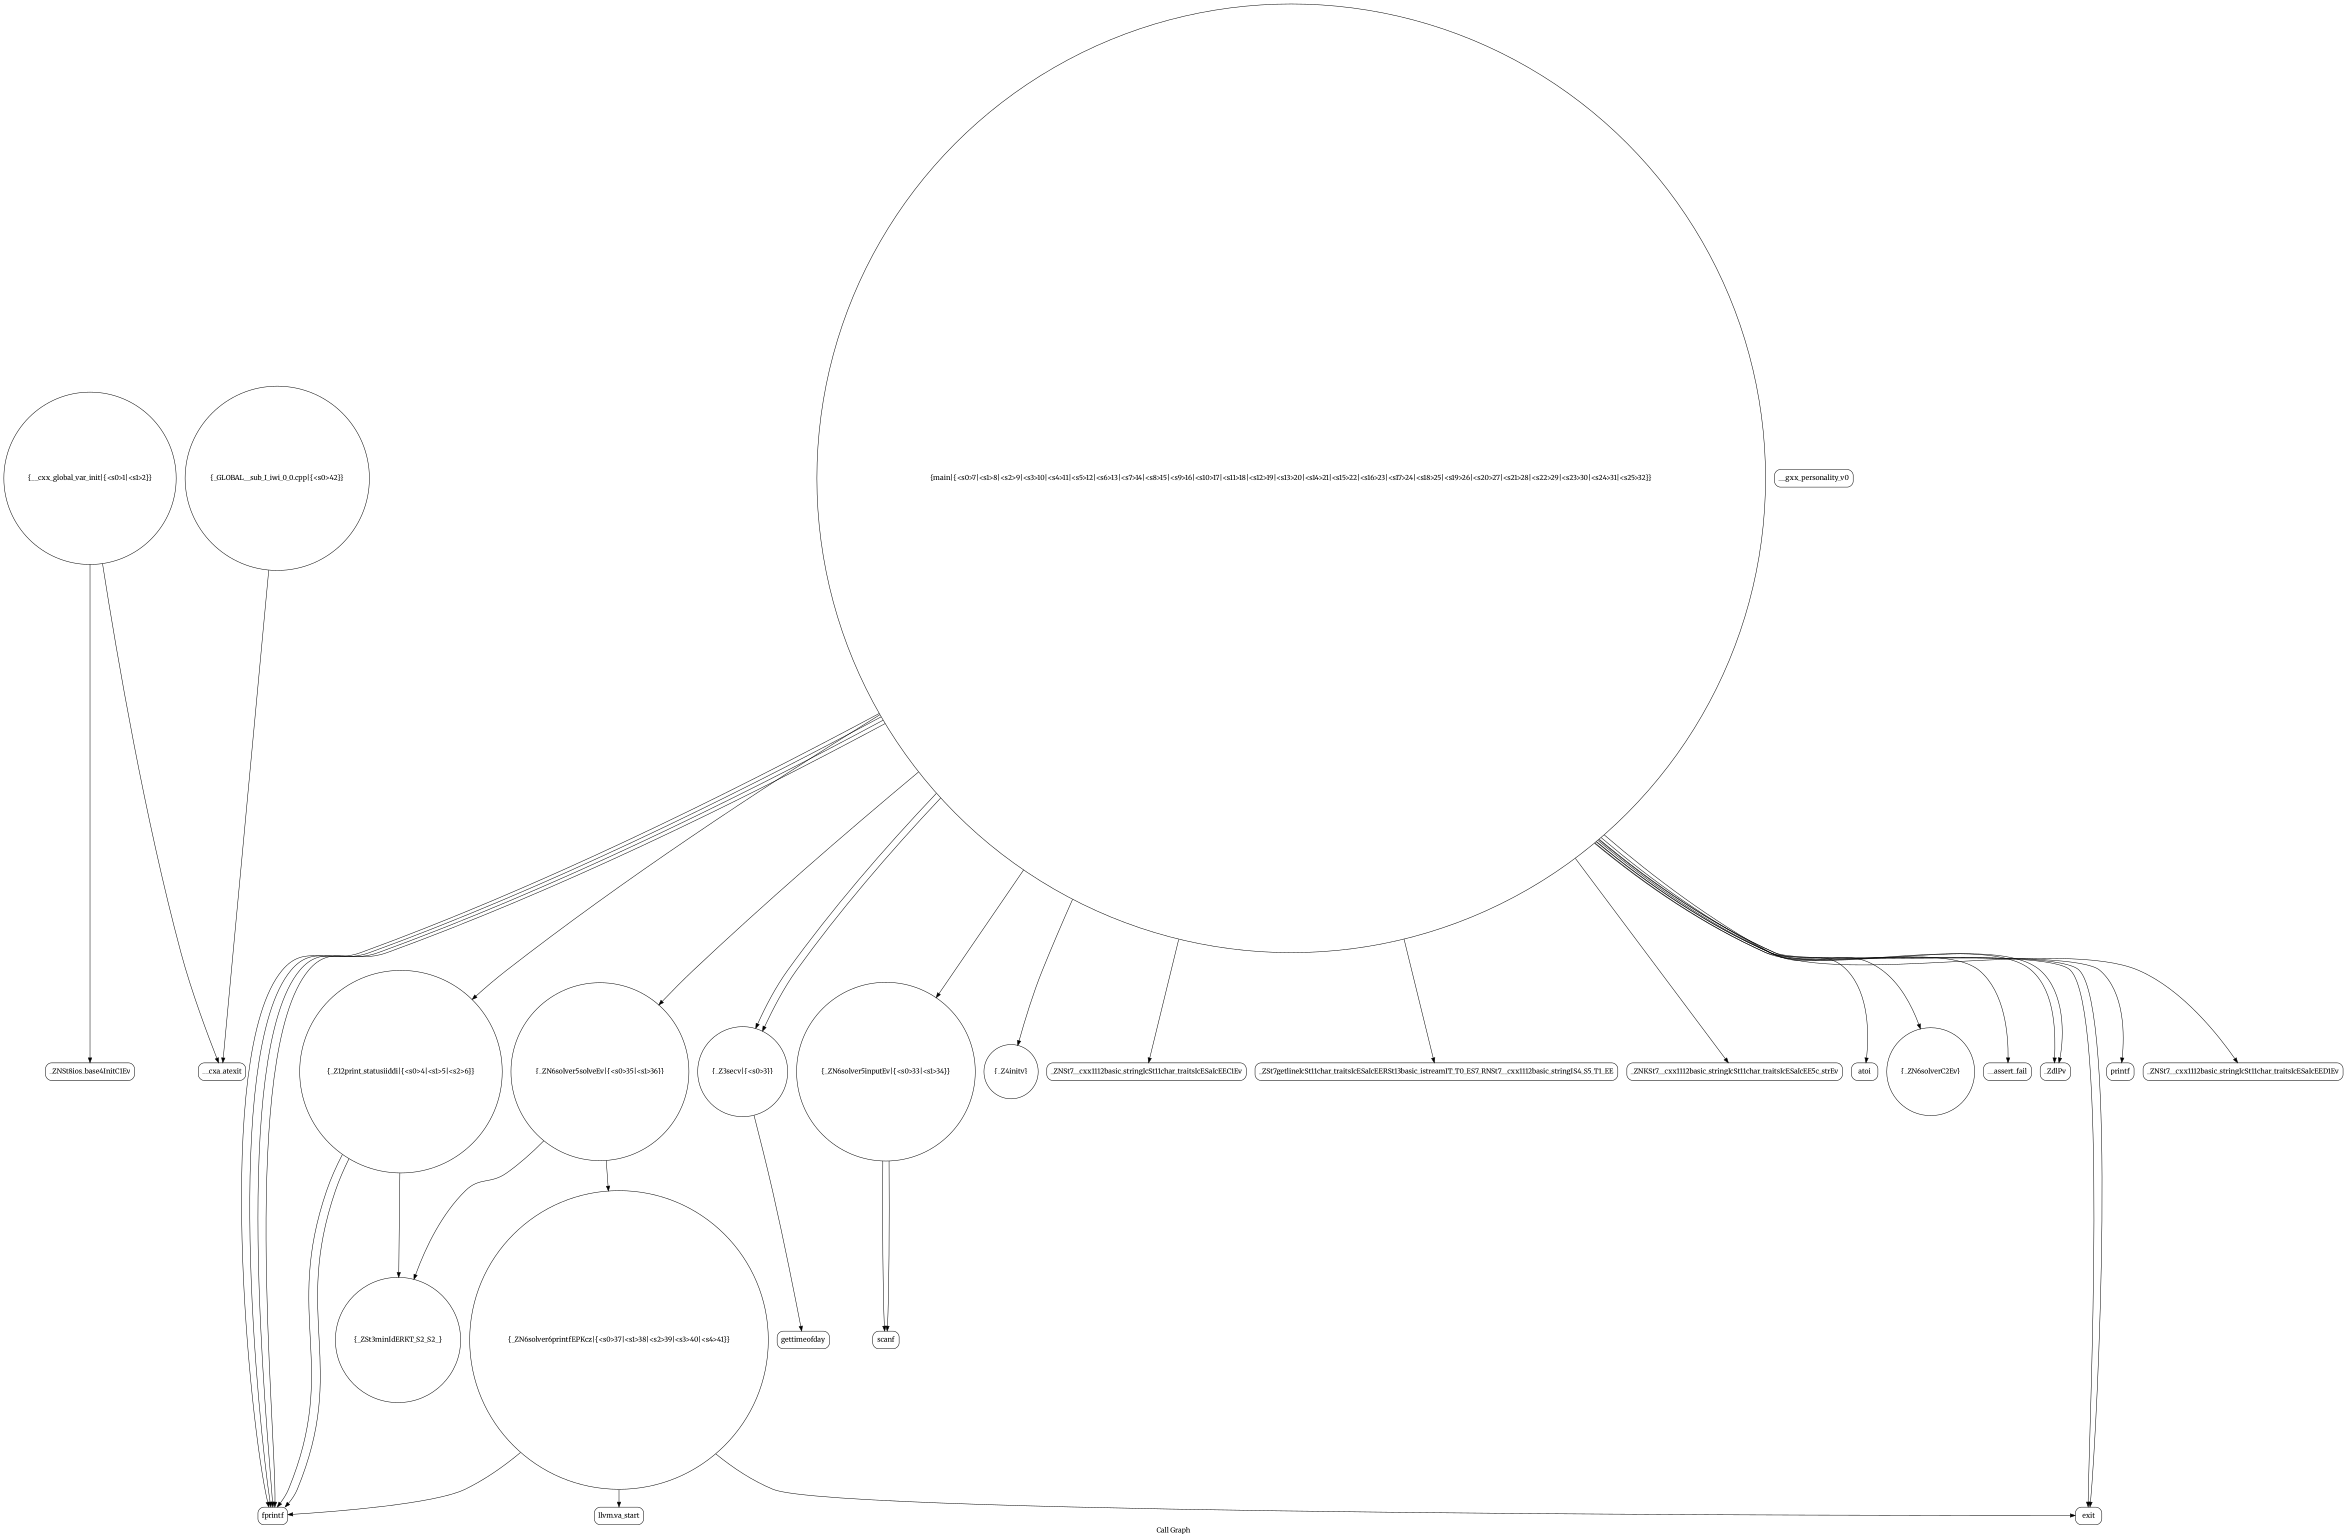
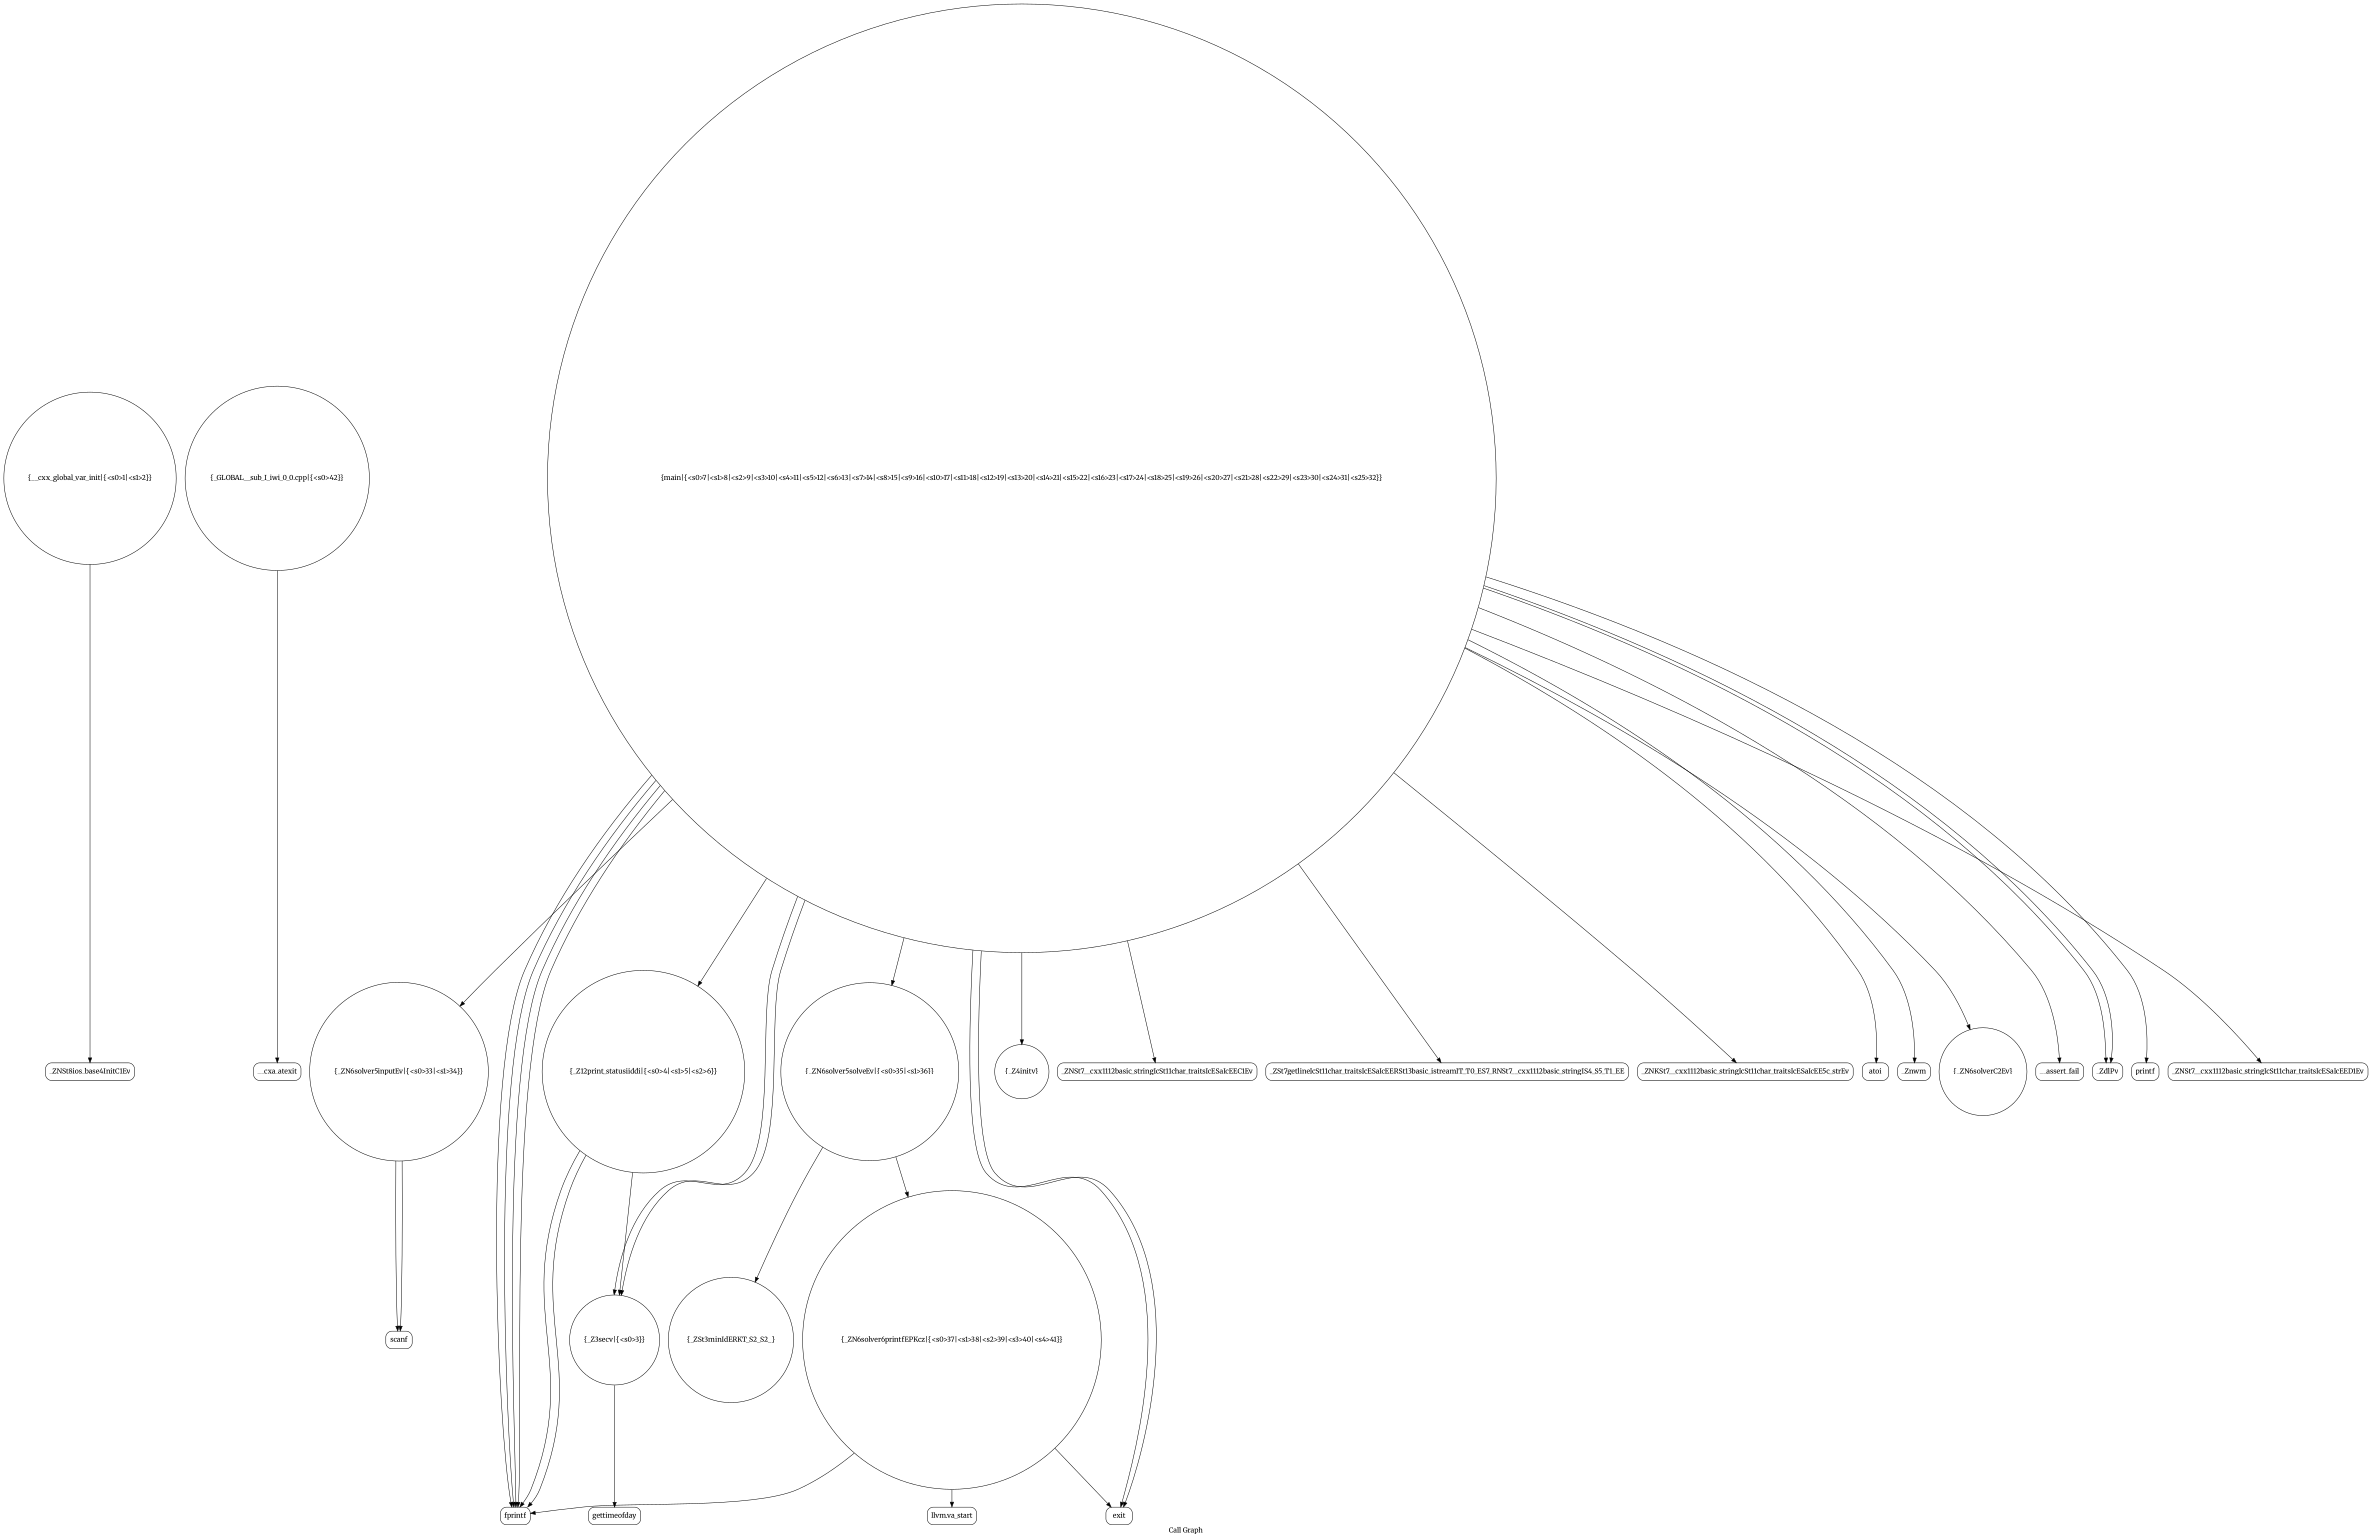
(1814, 478) -> none
(148, 814) -> none
none -> (1914, 1072)
(399, 1223) -> (626, 1231)
